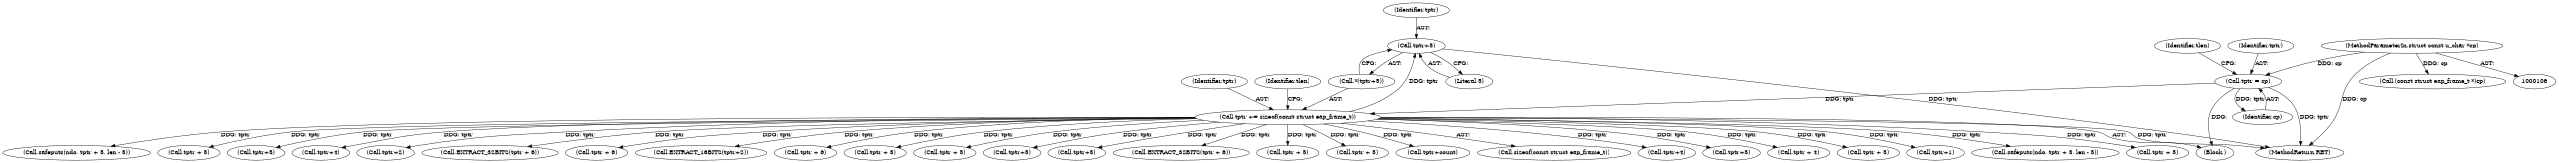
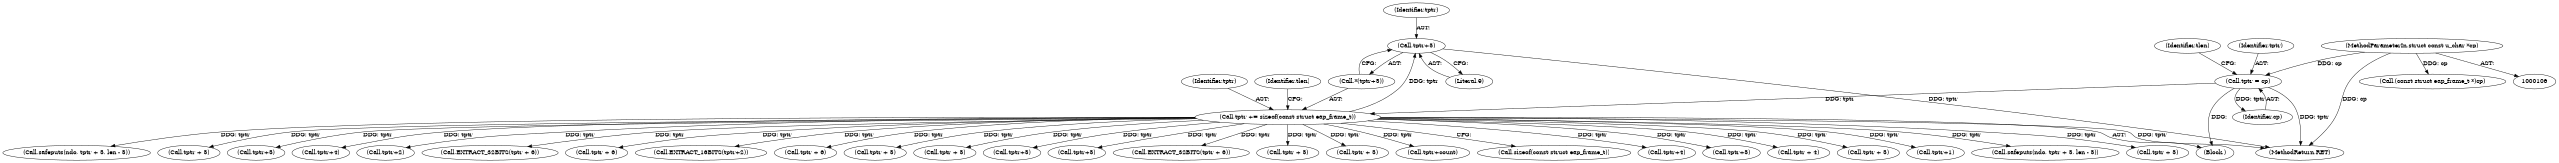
(1469, 82) -> (1469, 82)
(1464, 135) -> (1465, 135)
